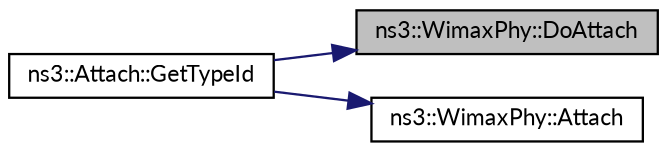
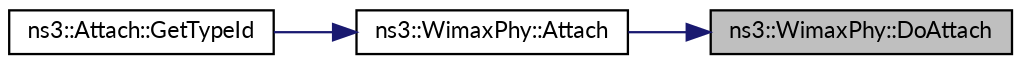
(303, 57) -> (657, 32)
